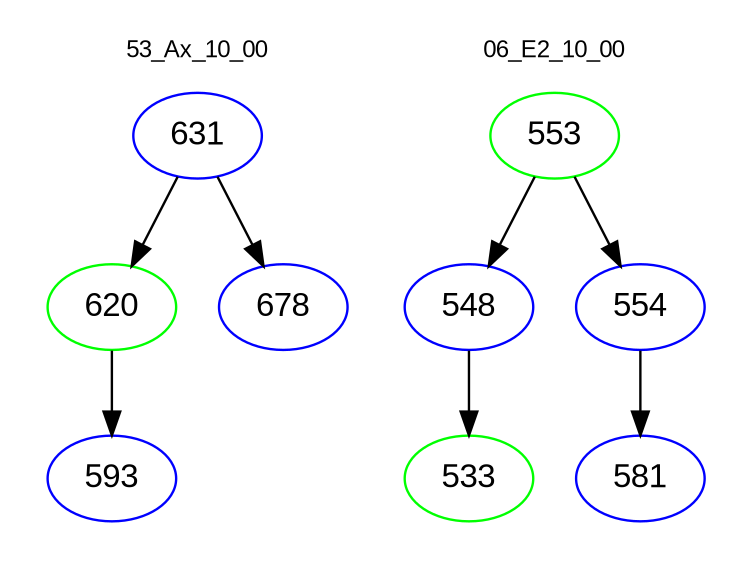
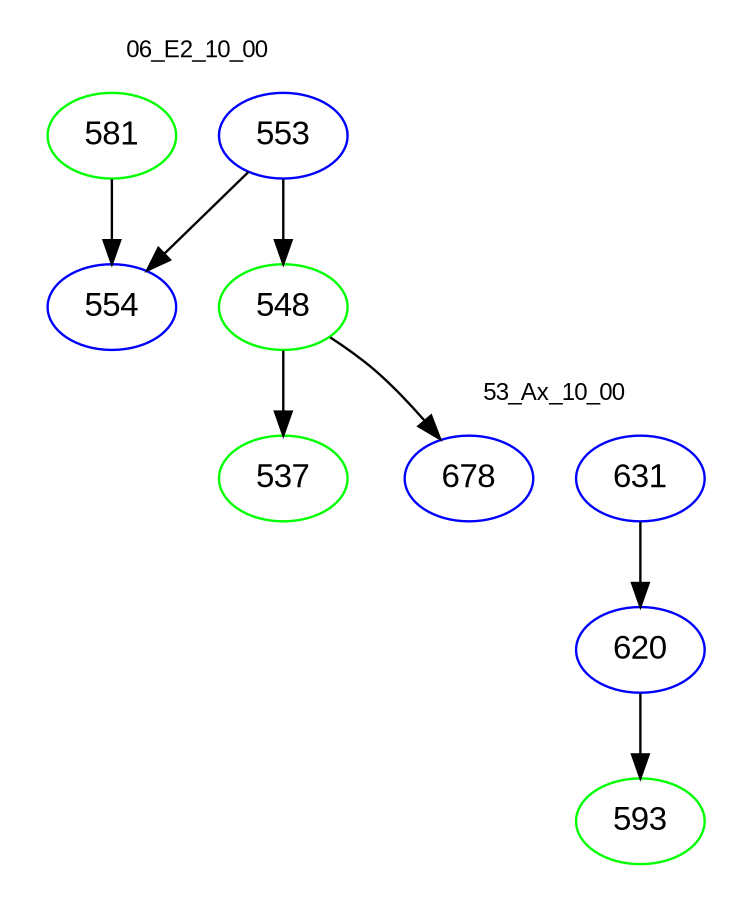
(555, 136) -> (283, 136)
(235, 211) -> (401, 395)
(112, 307) -> (640, 650)
(469, 307) -> (283, 307)
(640, 381) -> (112, 210)
(112, 478) -> (640, 821)
(469, 478) -> (283, 478)
(640, 478) -> (112, 136)
